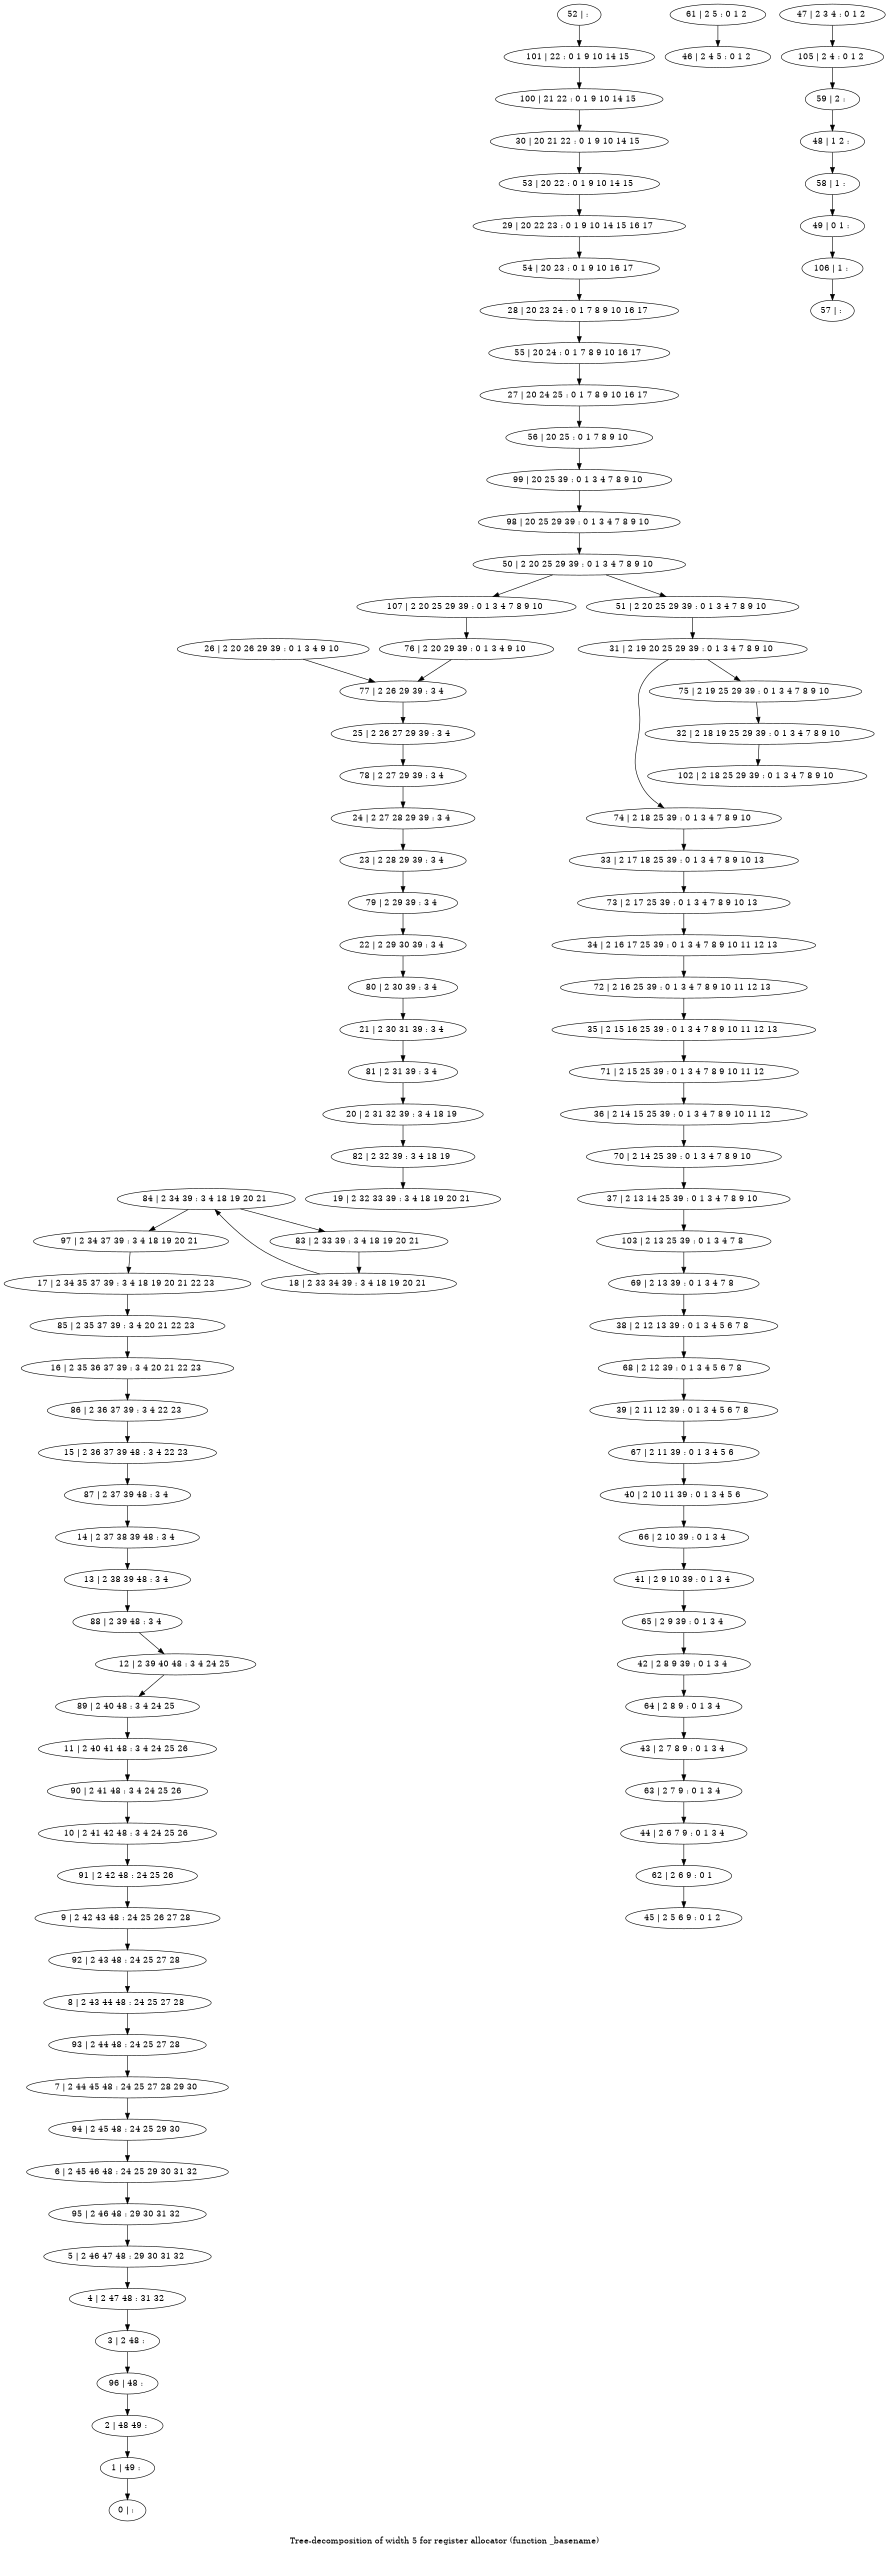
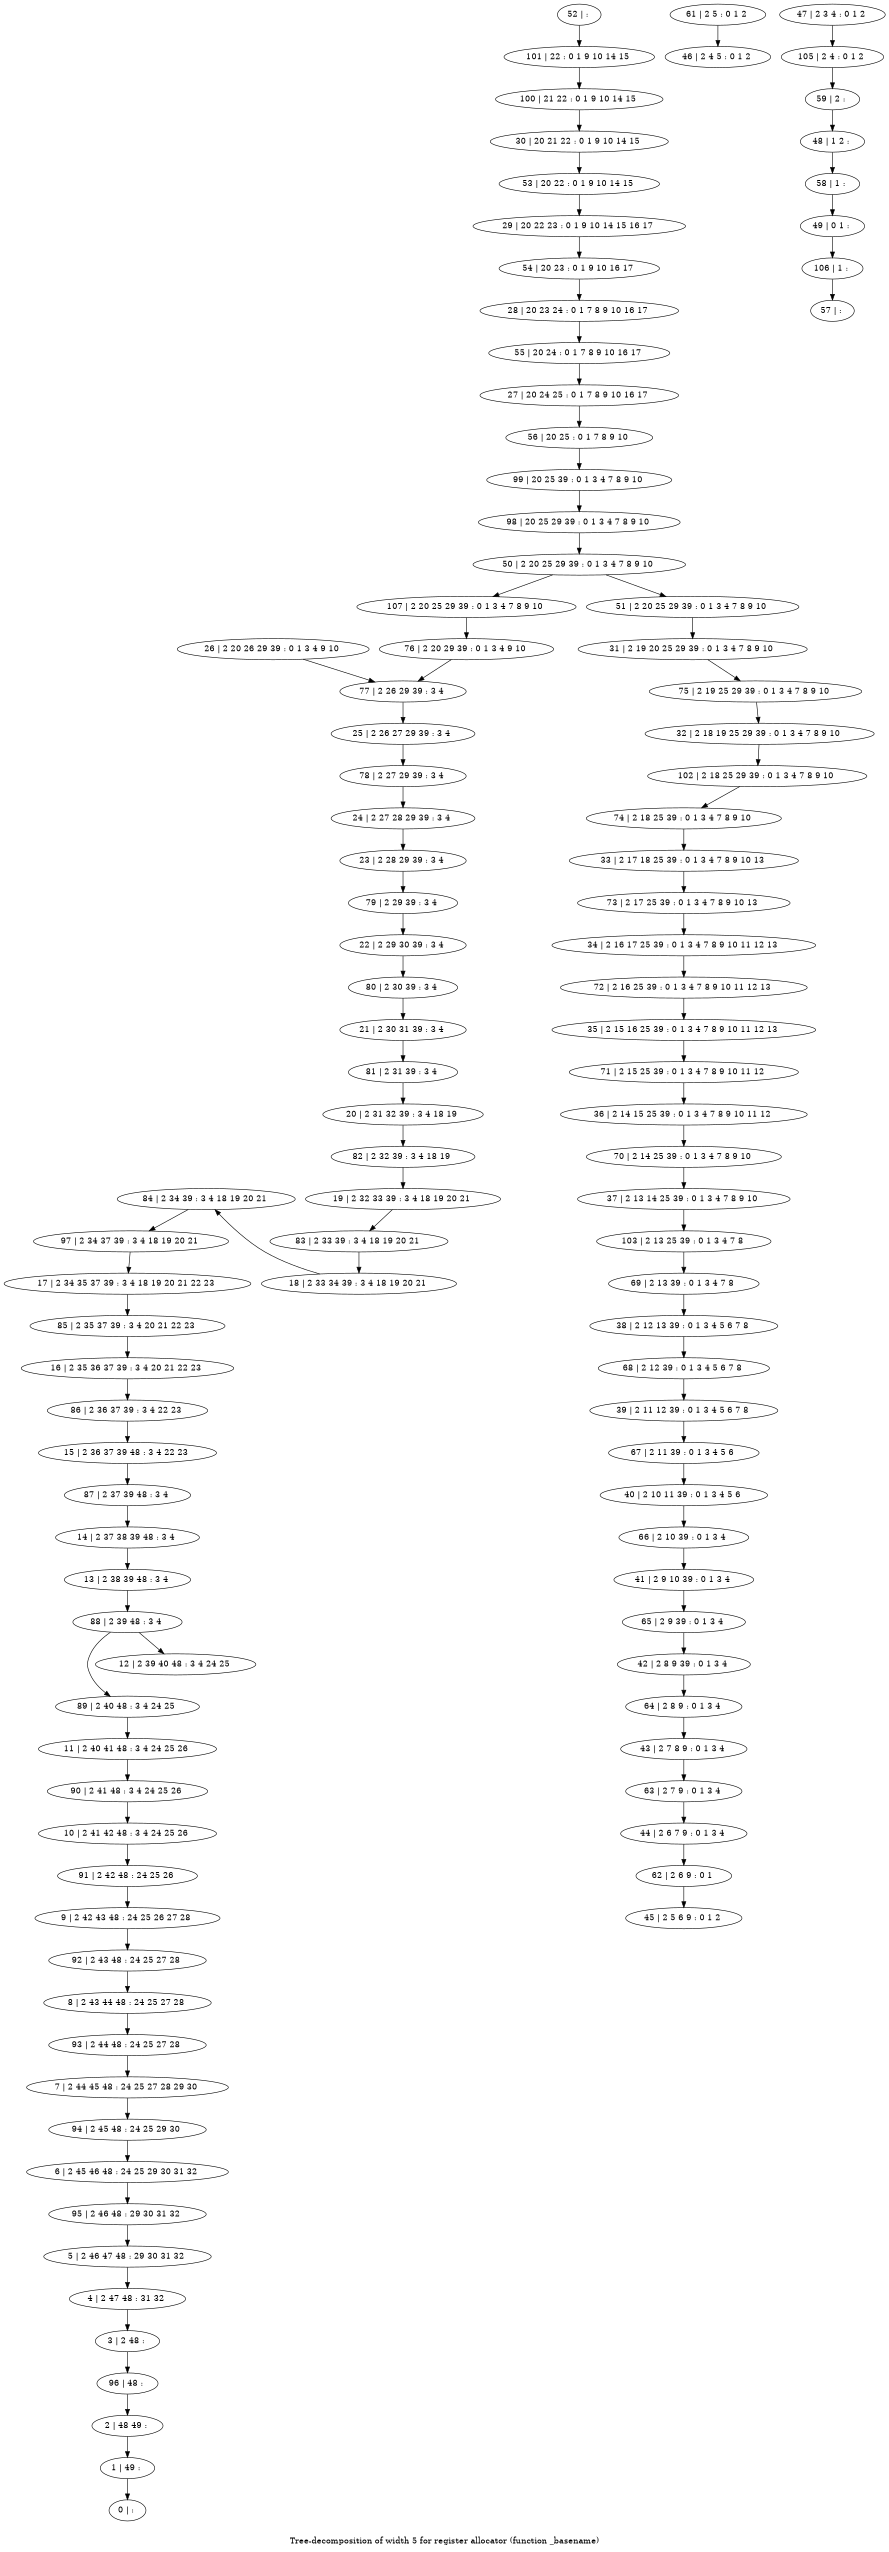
(639, 730) -> (723, 796)
(280, 1219) -> (383, 1218)
(154, 1684) -> (88, 1661)
